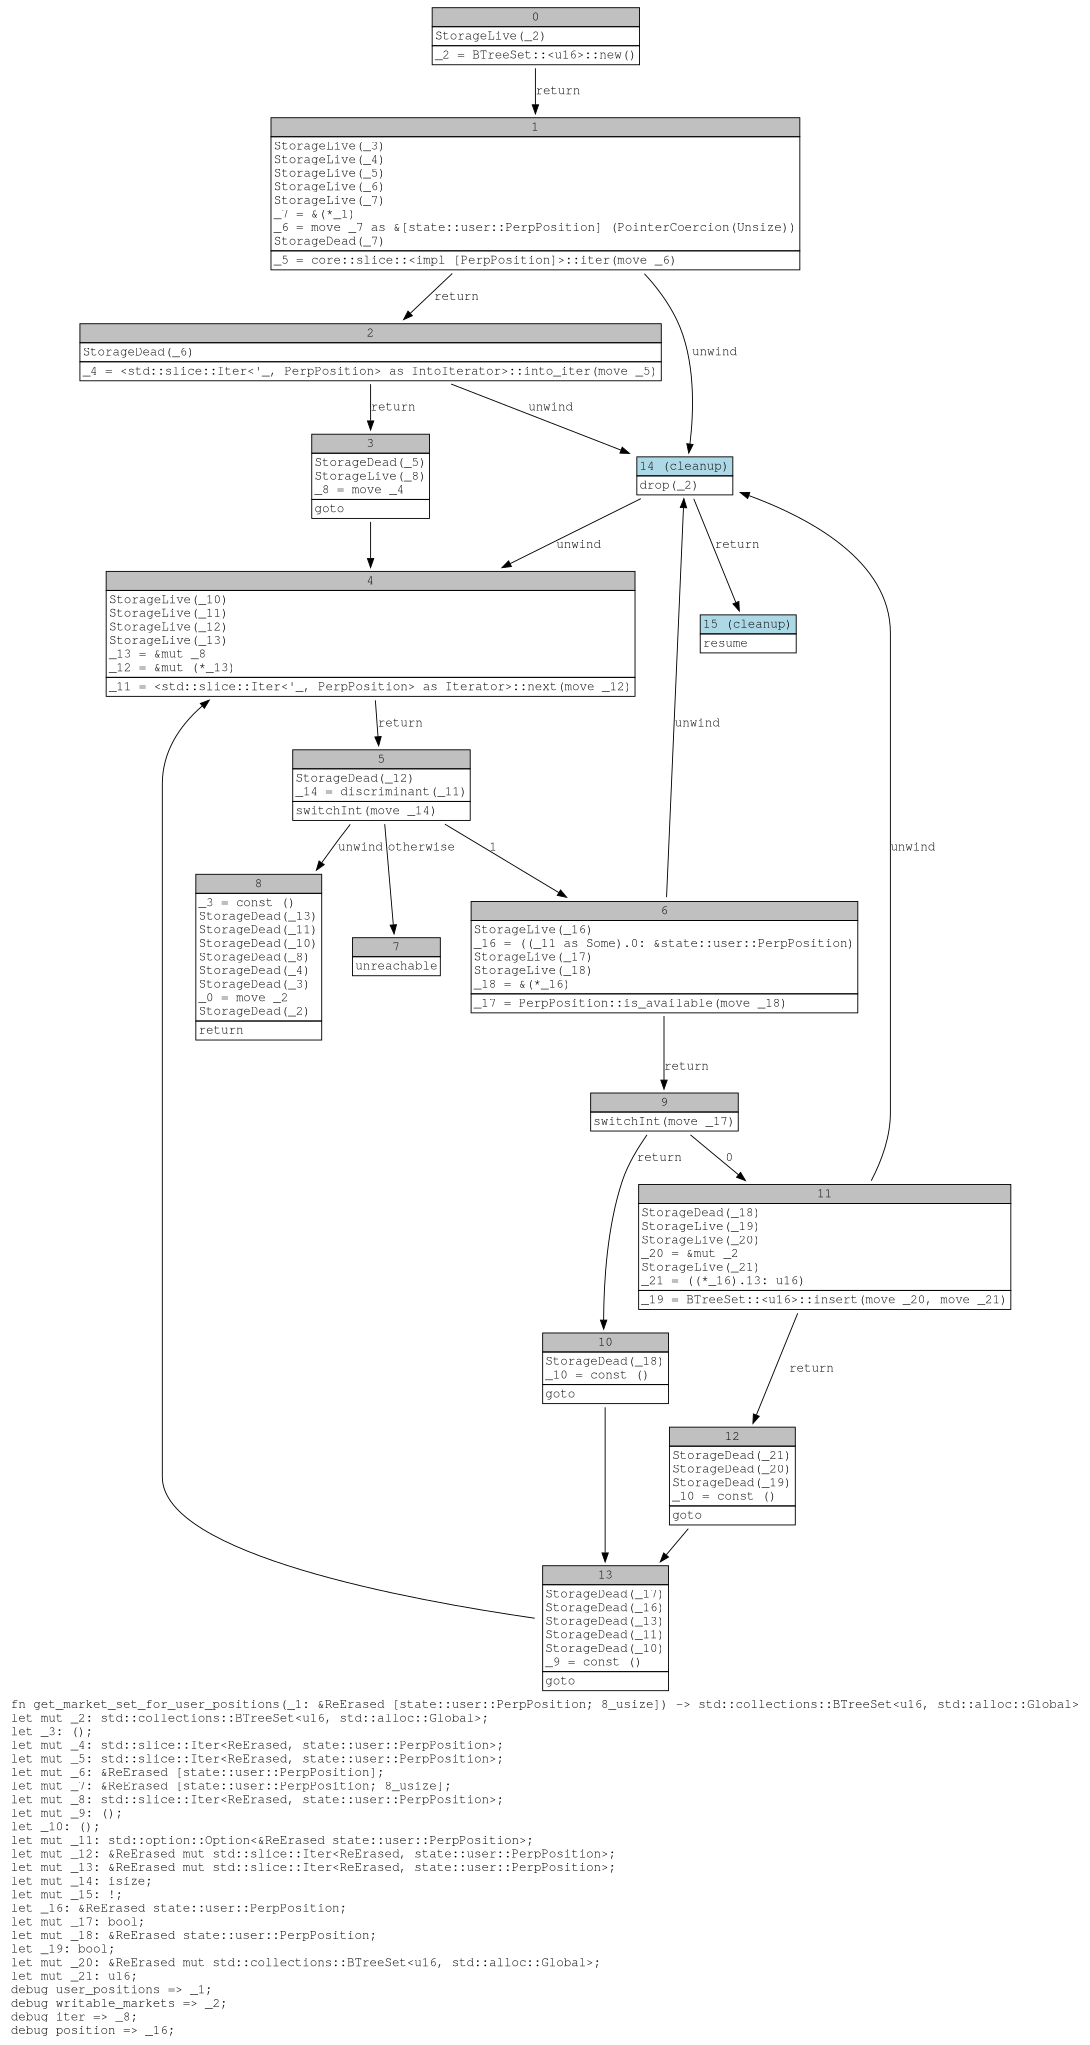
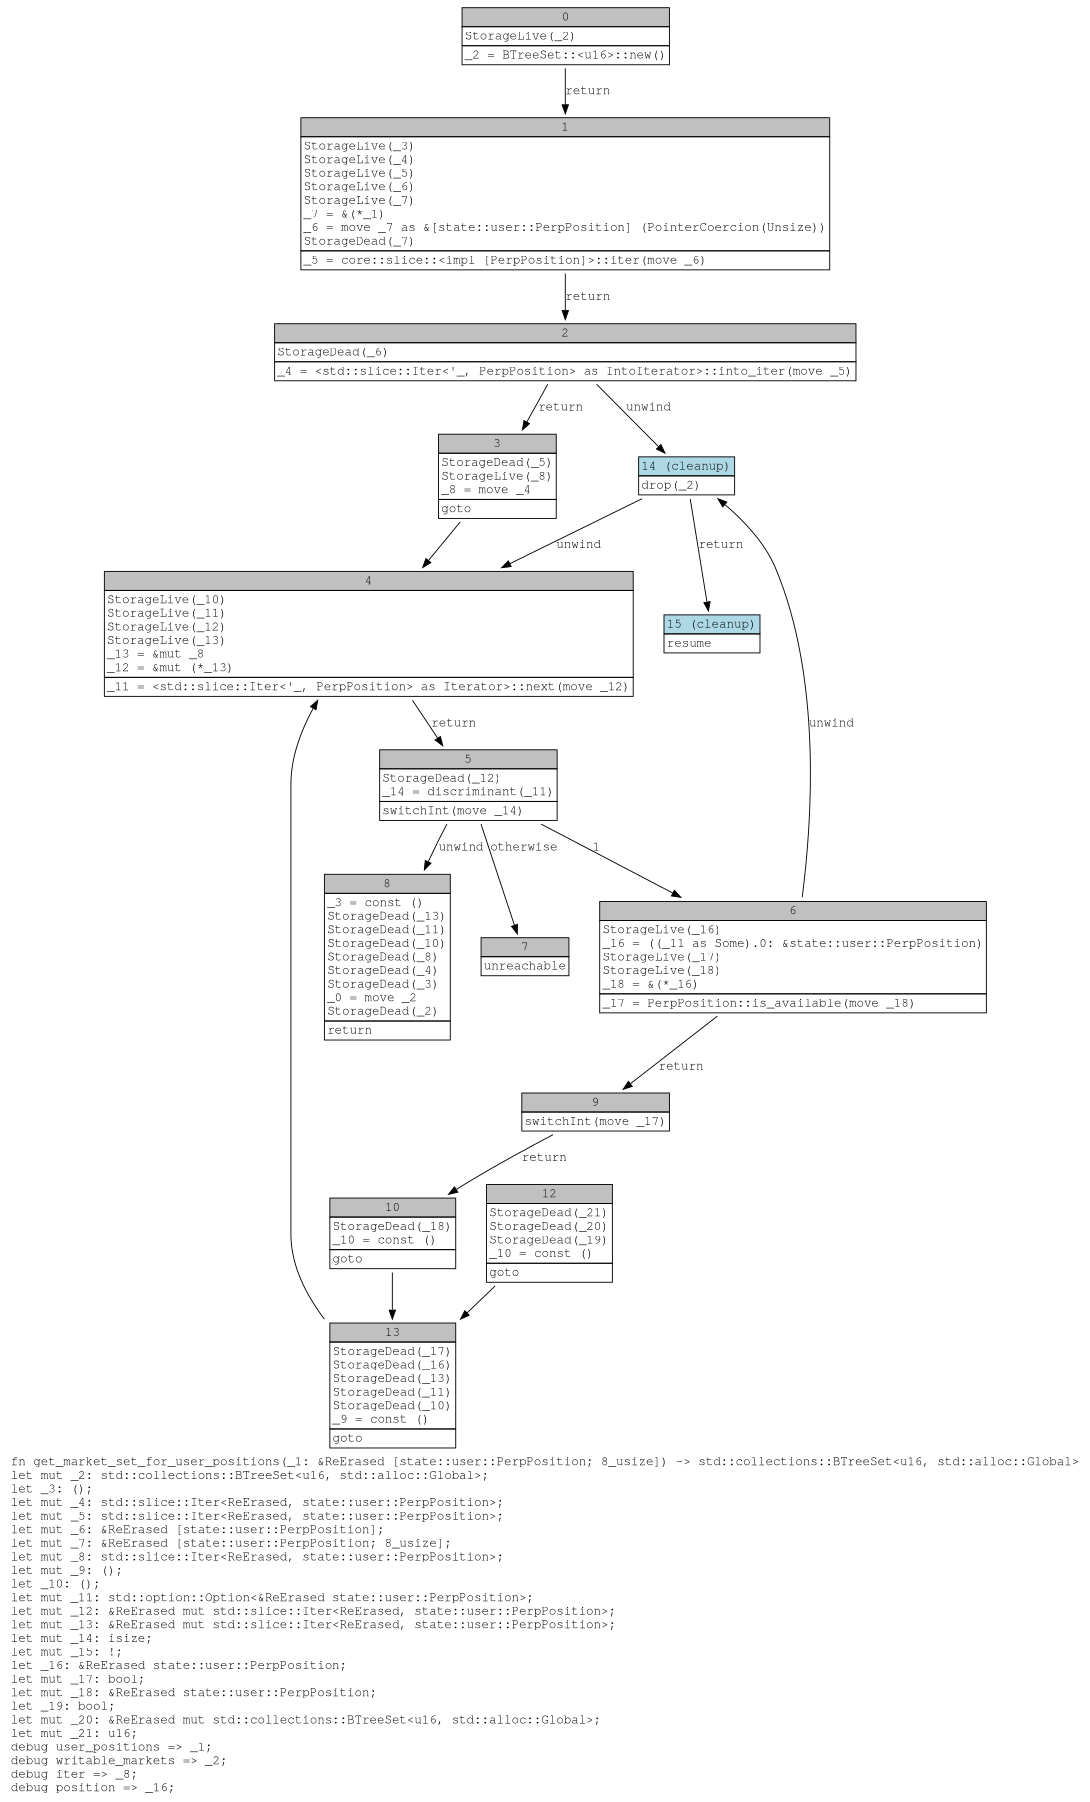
(688, 353) -> none
(824, 1247) -> none
